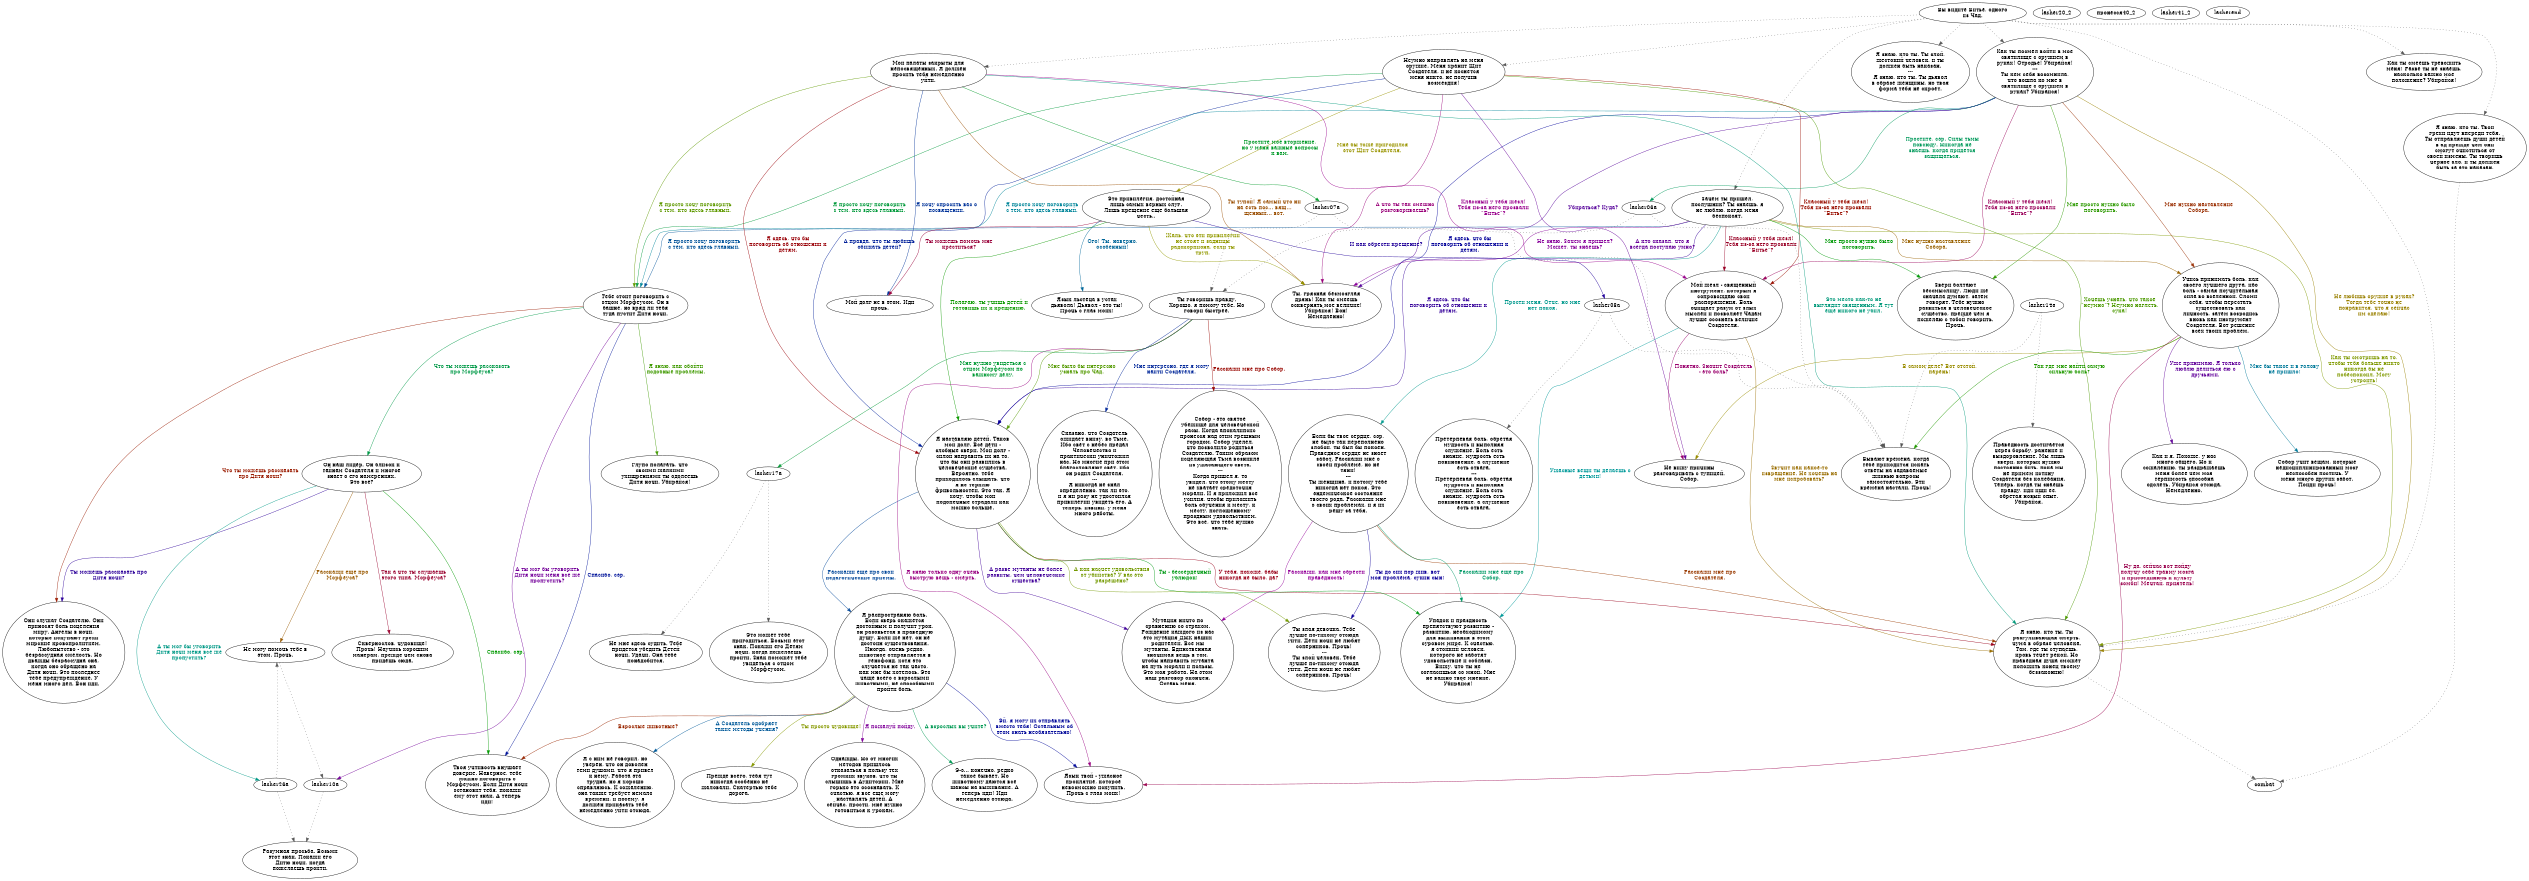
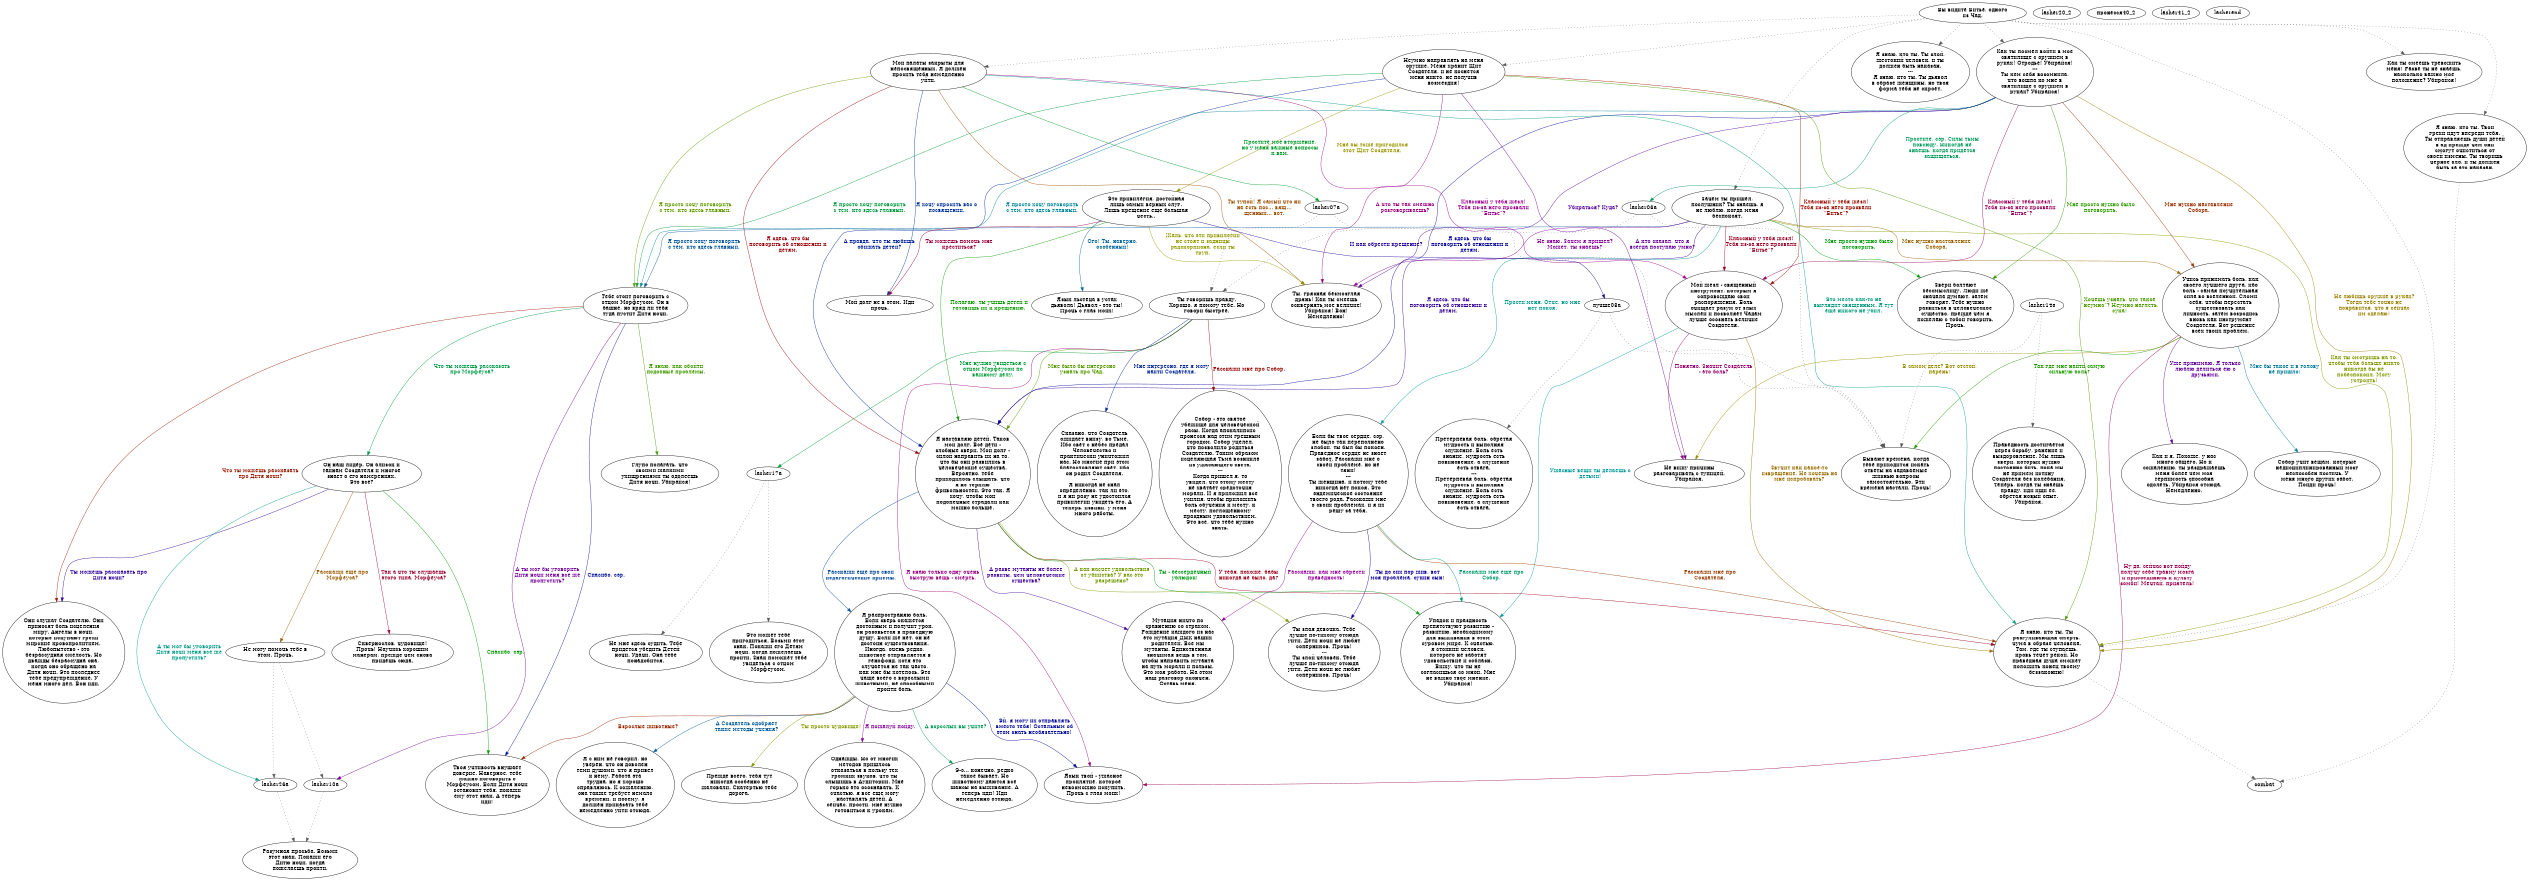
(1607, 305) -> (1607, 305)
(1689, 474) -> (1689, 474)
(278, 722) -> (273, 718)
